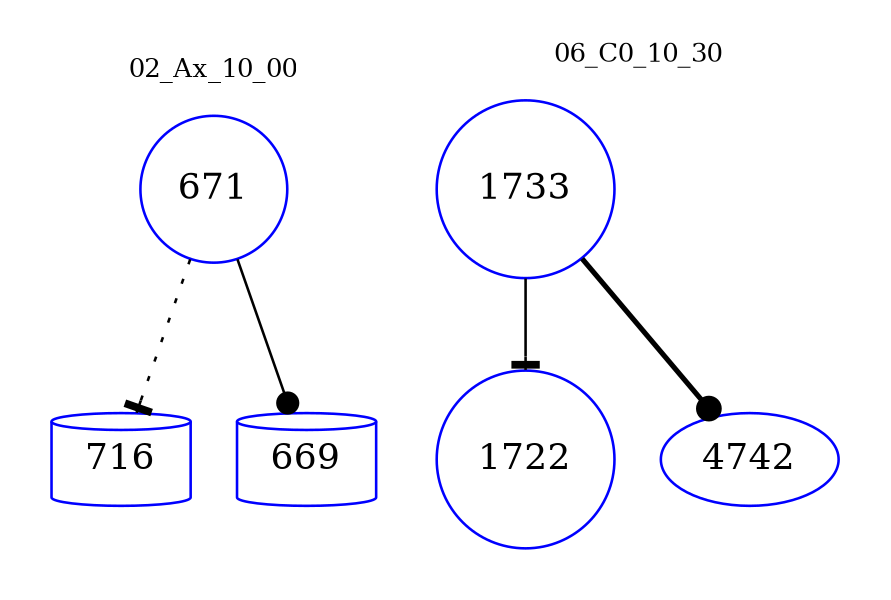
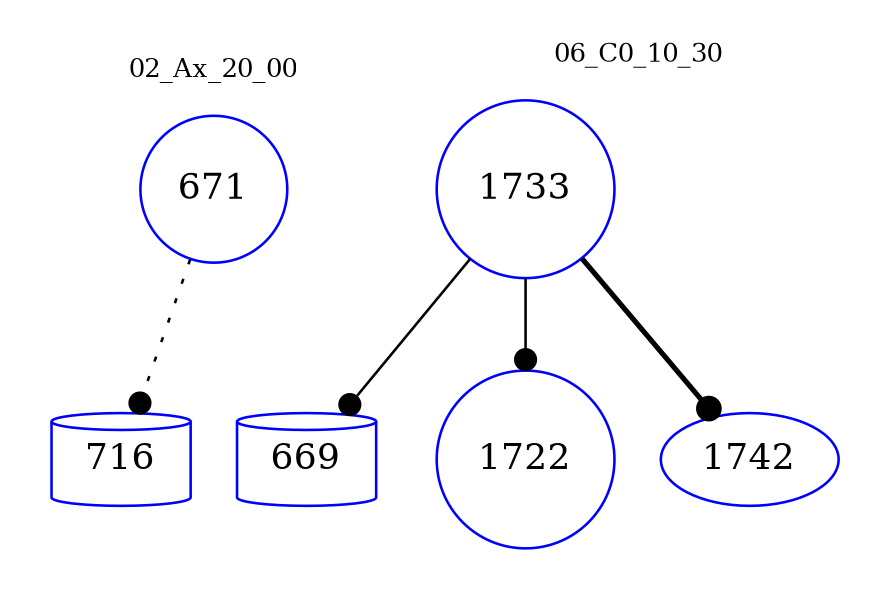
(214, 70) -> (214, 70)
(526, 318) -> (526, 318)
(261, 326) -> (434, 303)
(166, 330) -> (166, 330)
(750, 459) -> (750, 459)
